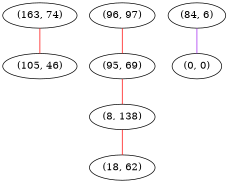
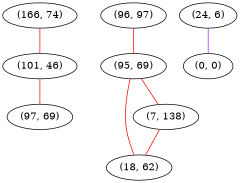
(40, 15) -> (40, 15)
(197, 15) -> (208, 15)
(40, 66) -> (40, 66)
none -> (40, 117)
(122, 117) -> (166, 117)
none -> (125, 117)
